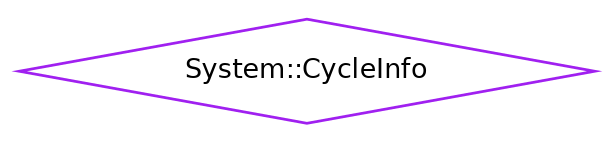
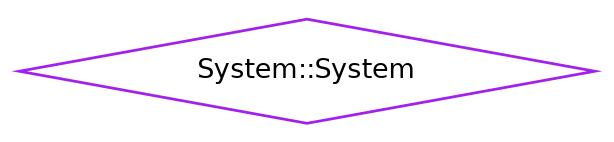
(307, 71) -> (307, 71)
